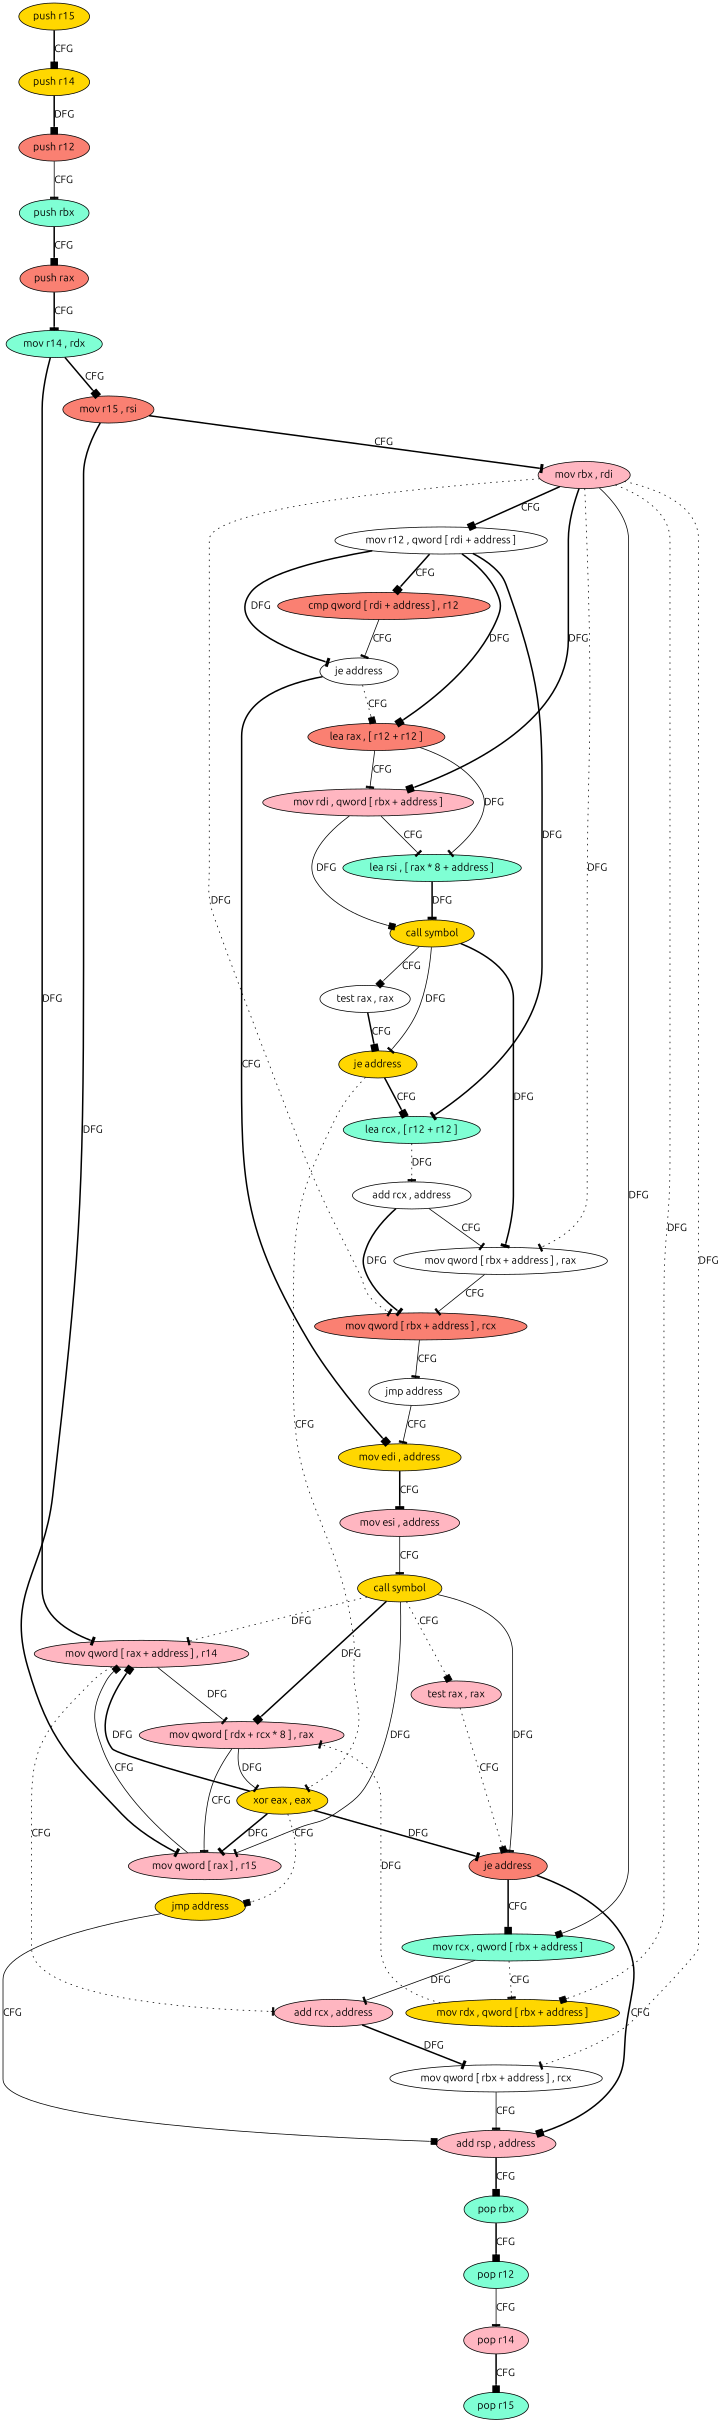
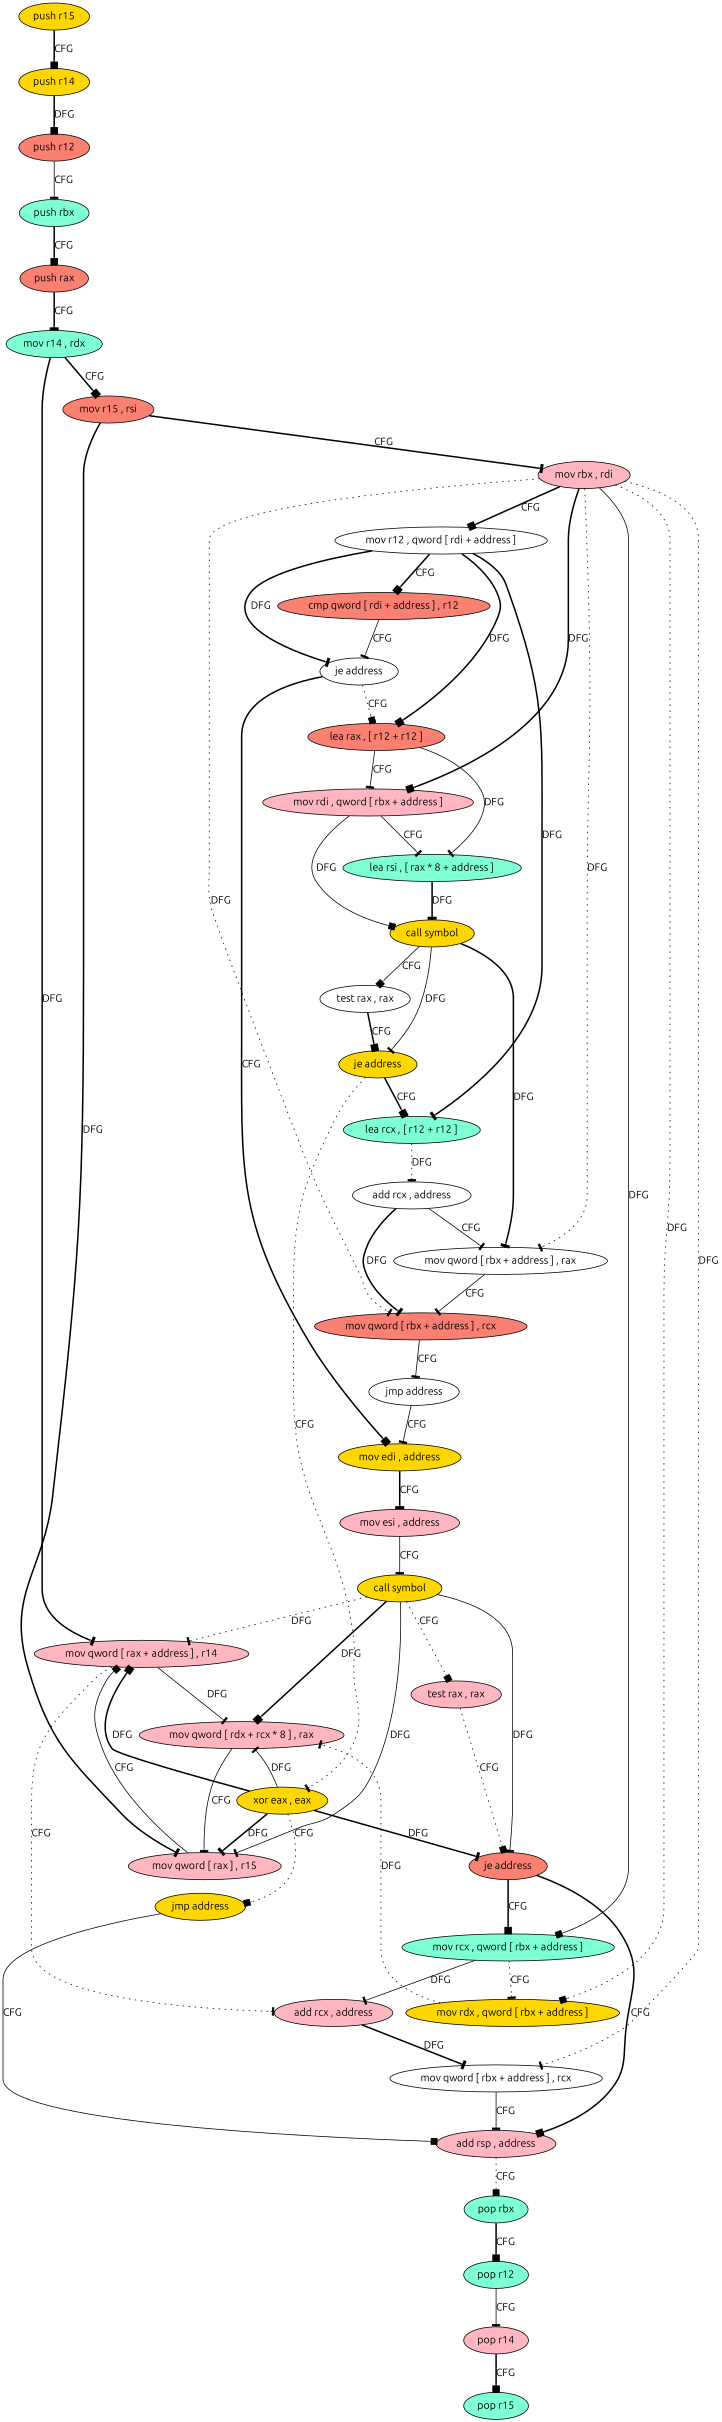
(240, 1770) -> (269, 1768)
(496, 2173) -> (496, 2173)
